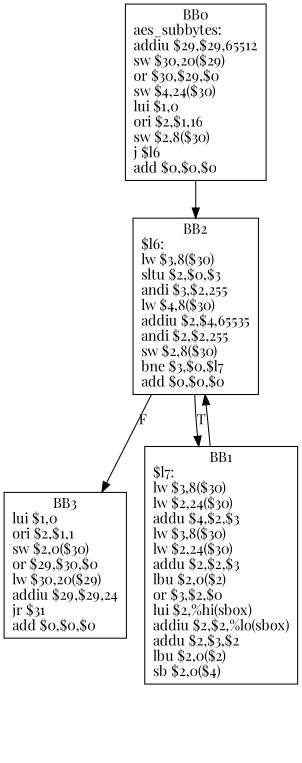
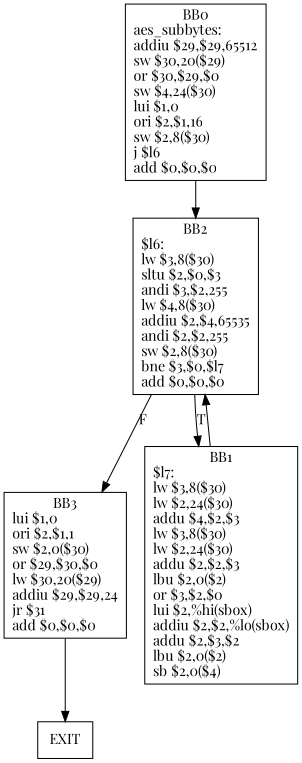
none -> (65, 740)
